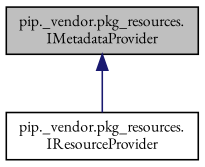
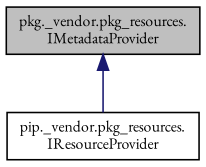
(102, 31) -> (103, 31)
